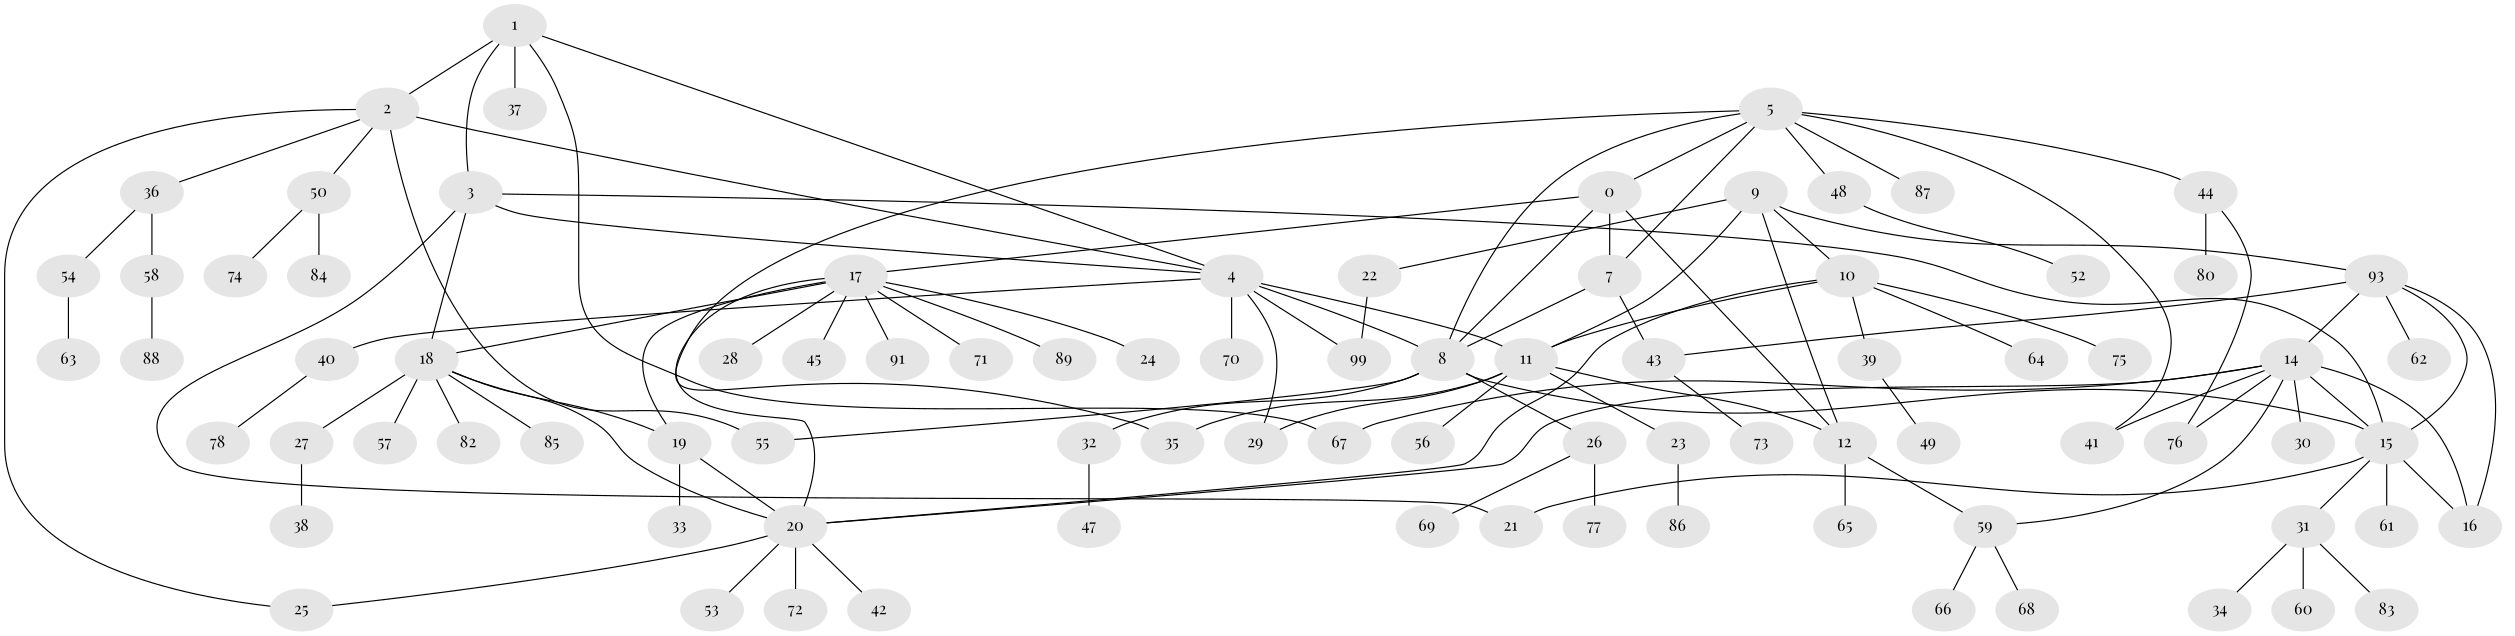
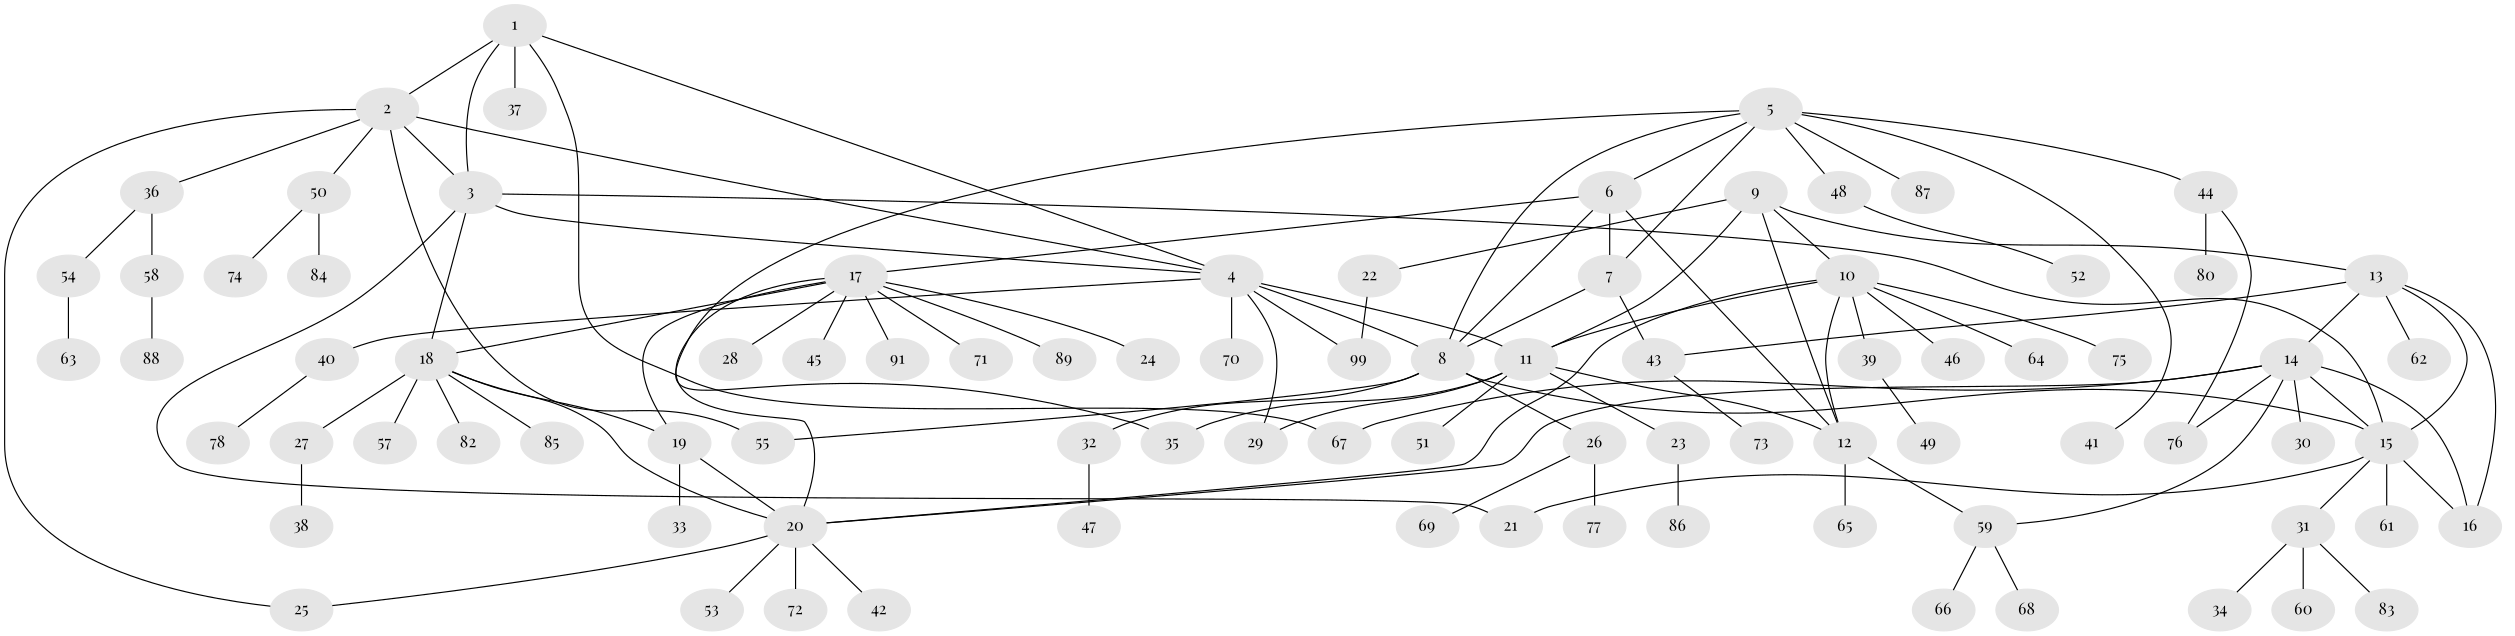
none -> (429, 151)
(1610, 193) -> (1610, 193)
(2376, 276) -> (2376, 276)
none -> (1826, 359)
none -> (1953, 360)
(2179, 403) -> none
(1423, 443) -> (1423, 443)
